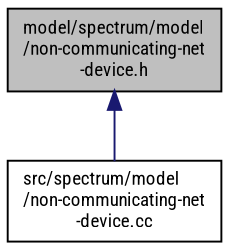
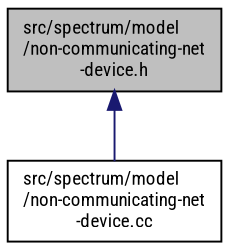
(115, 50) -> (115, 50)
